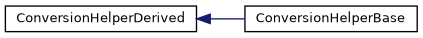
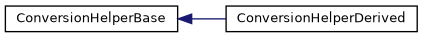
(227, 19) -> (209, 19)
